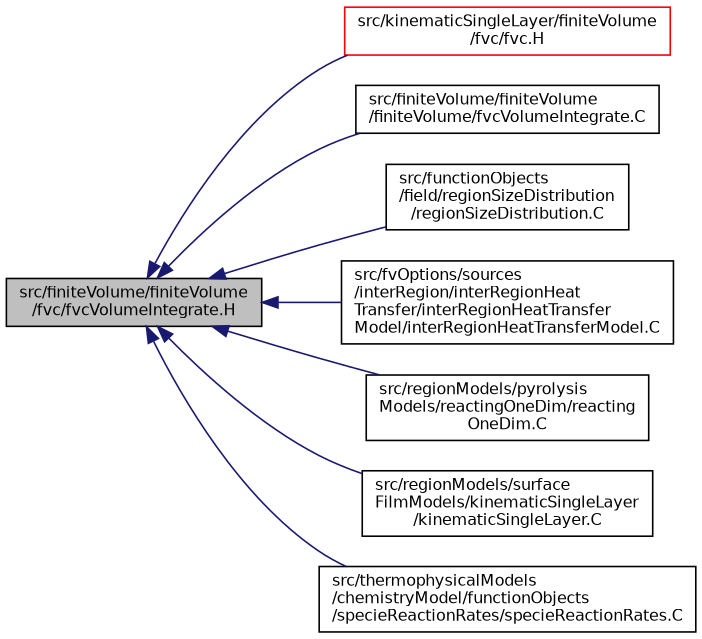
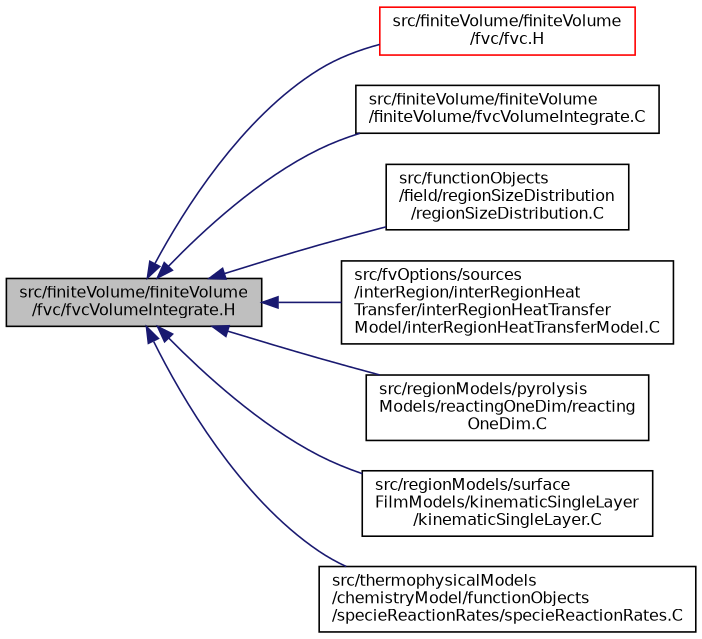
(507, 31) -> (507, 31)
